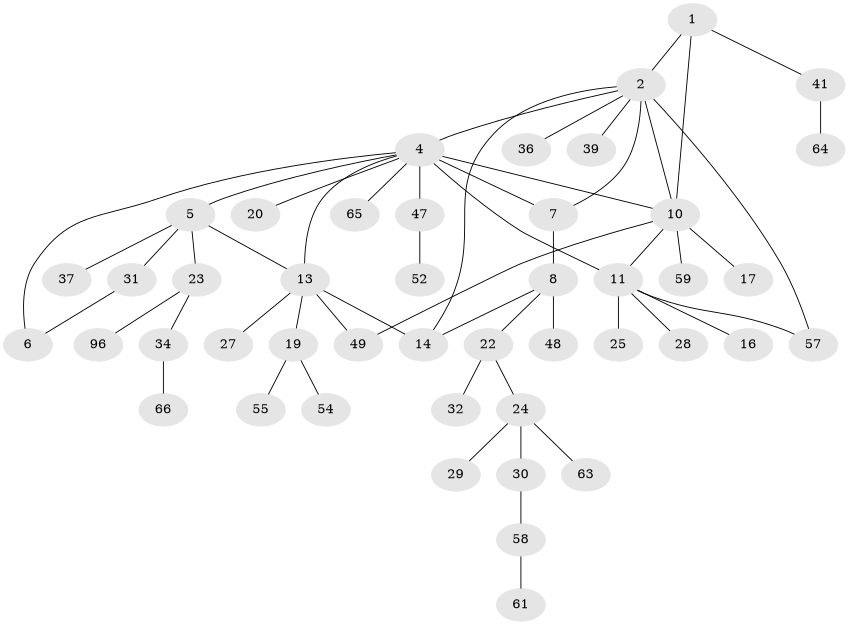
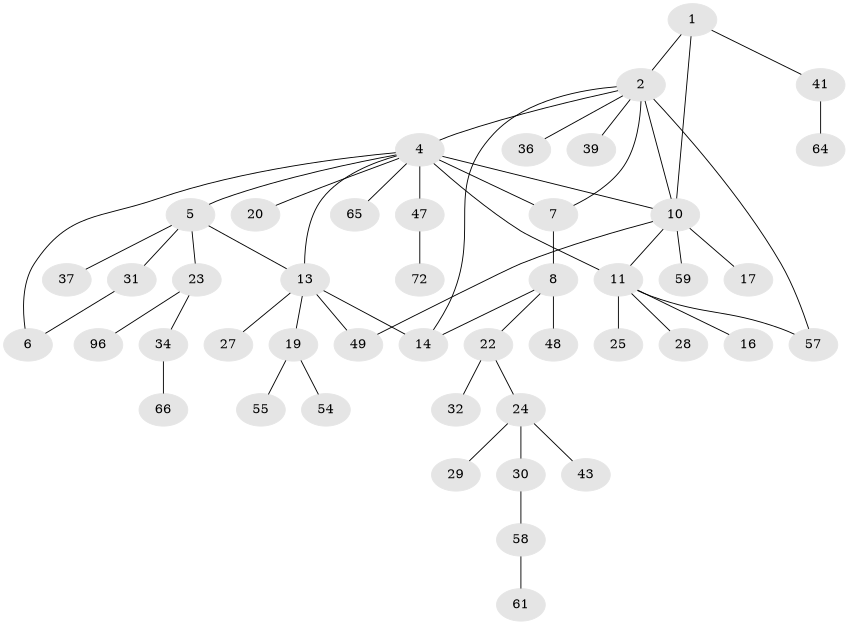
(420, 280) -> (420, 280)
(586, 475) -> (586, 475)
